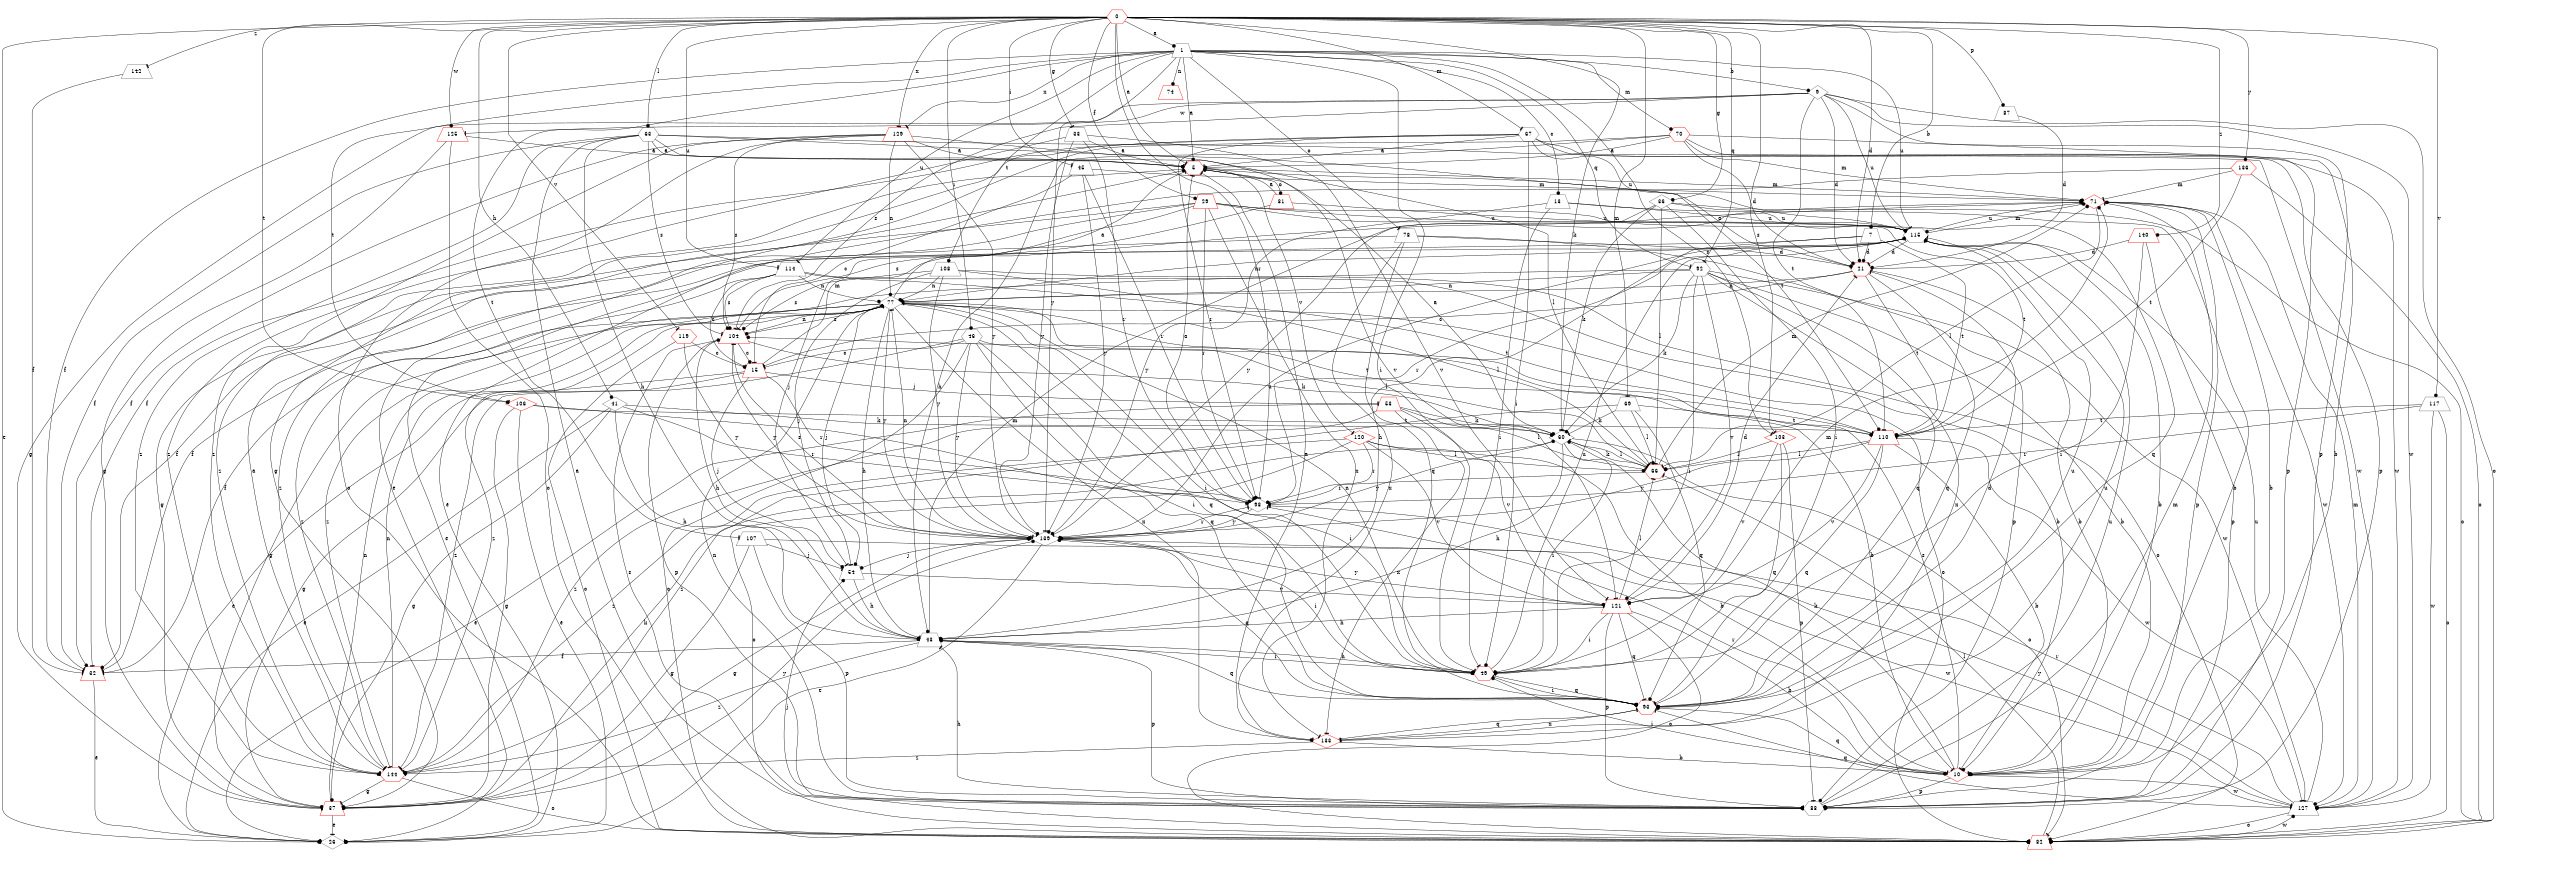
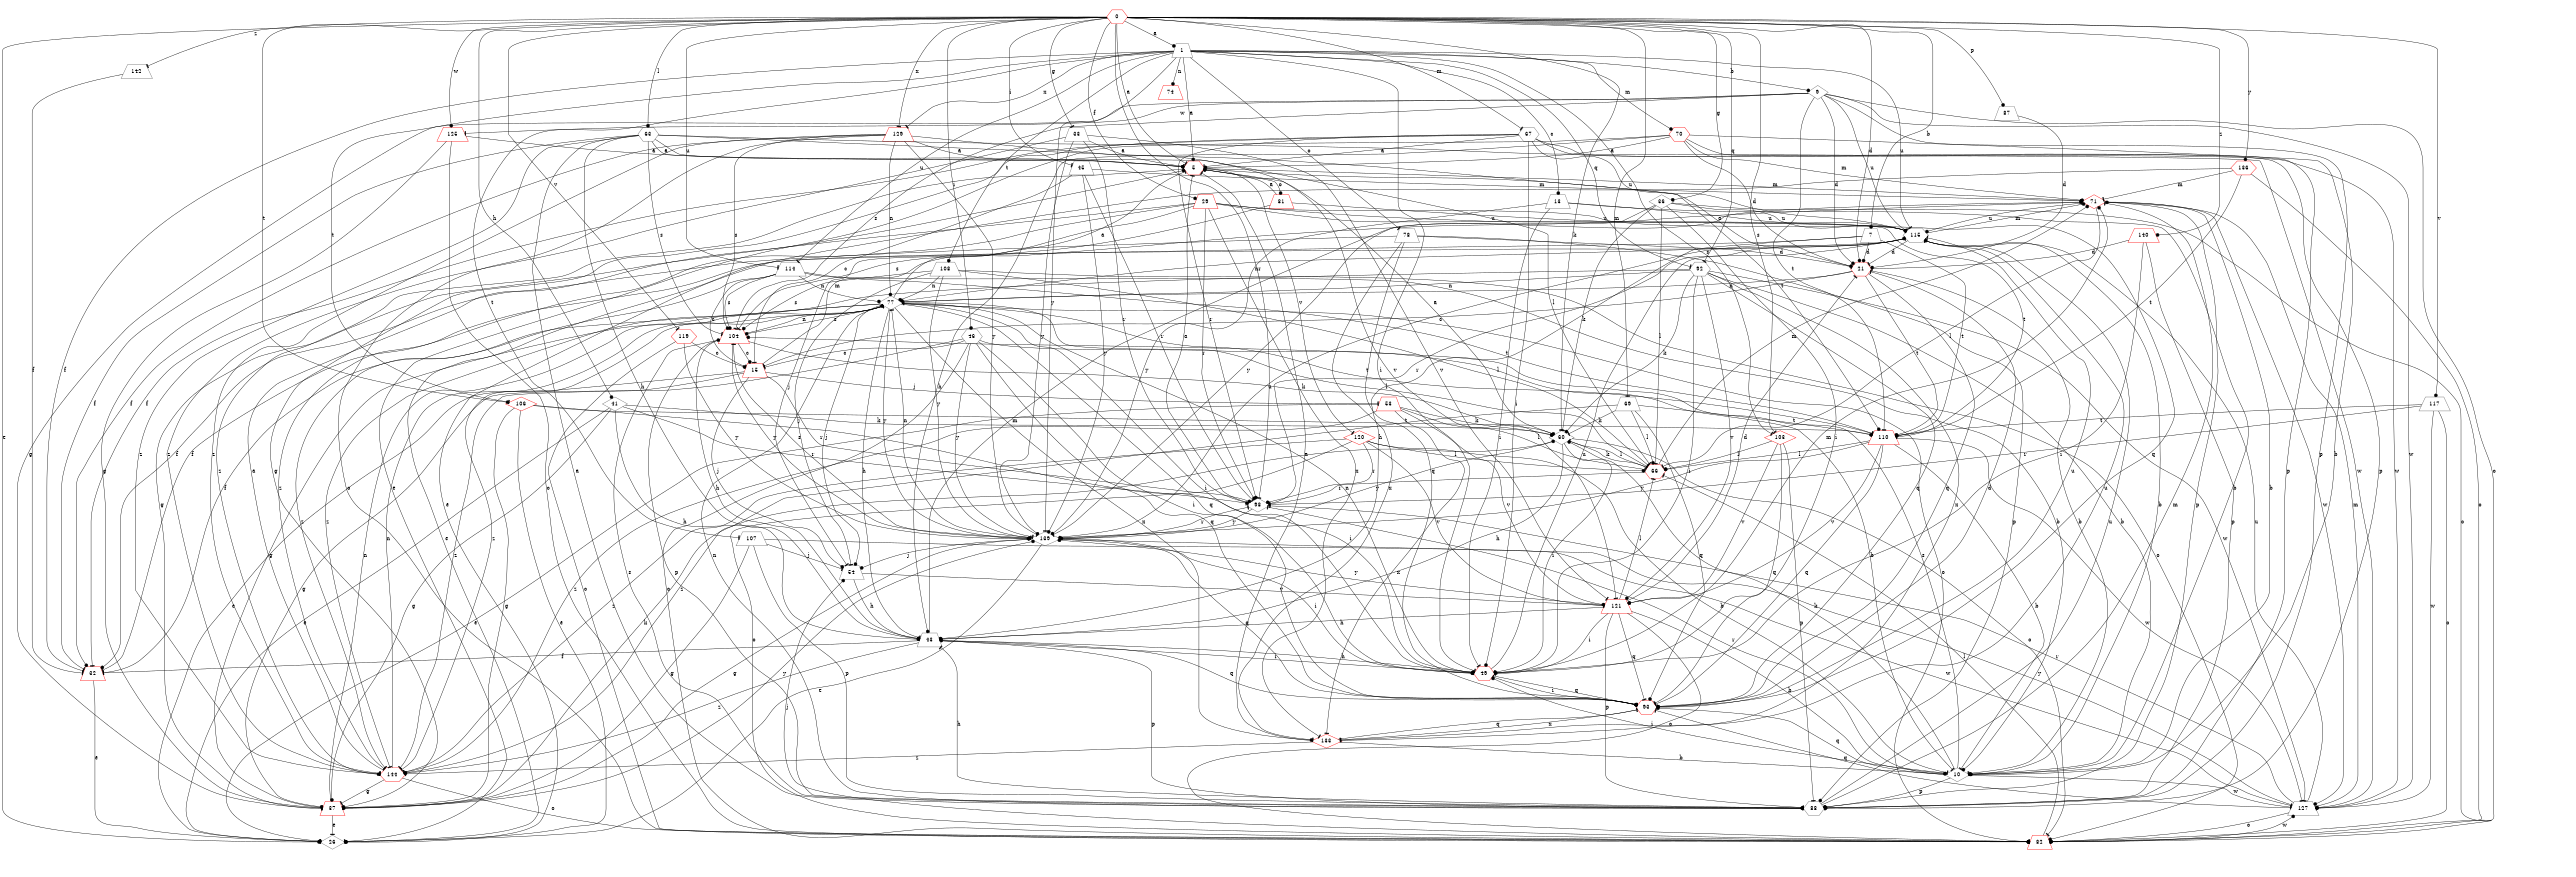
(1957, 775) -> (1957, 775)
